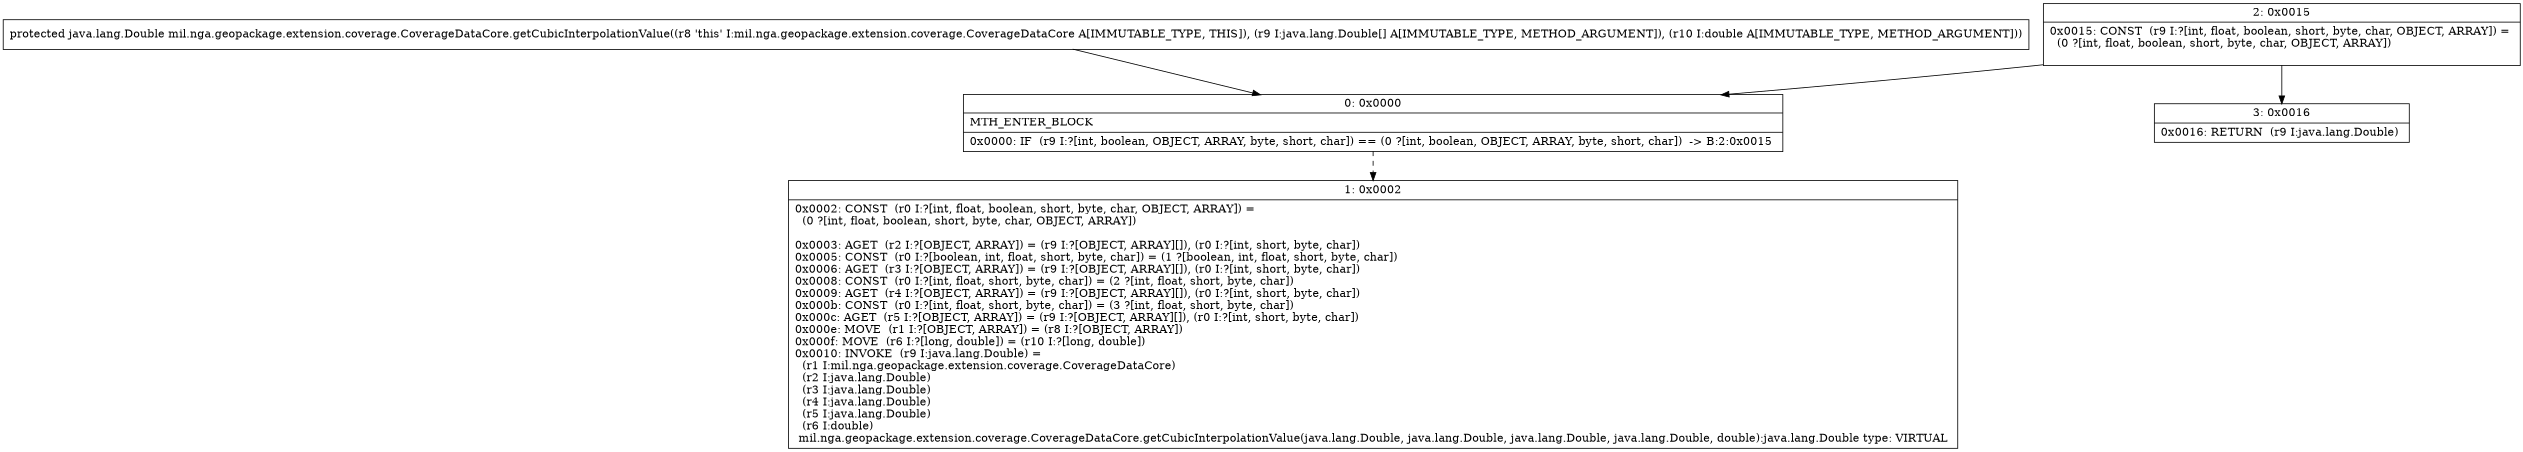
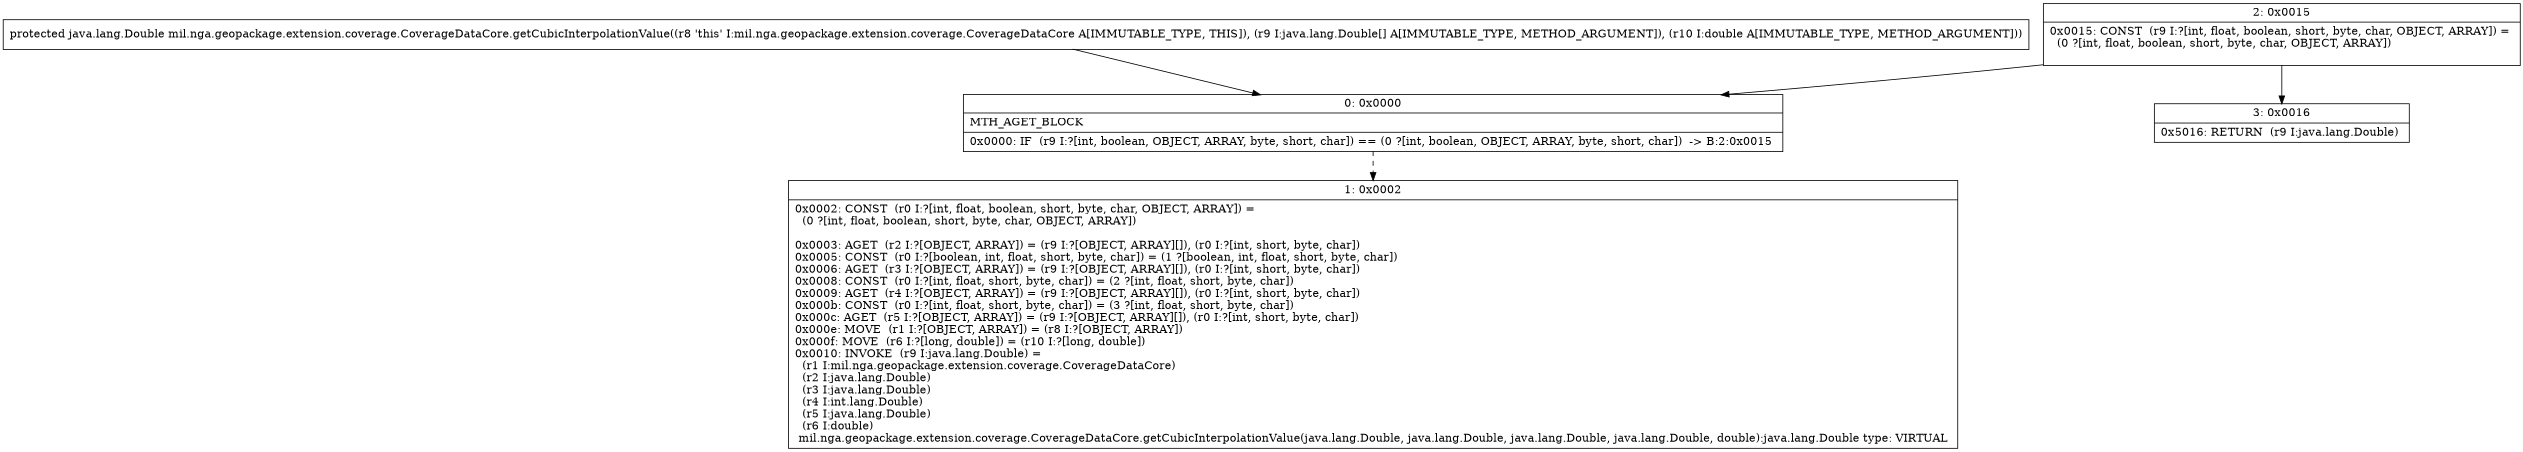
(1032, 122) -> (1027, 122)
(2282, 132) -> (2282, 132)
(863, 402) -> (859, 402)
